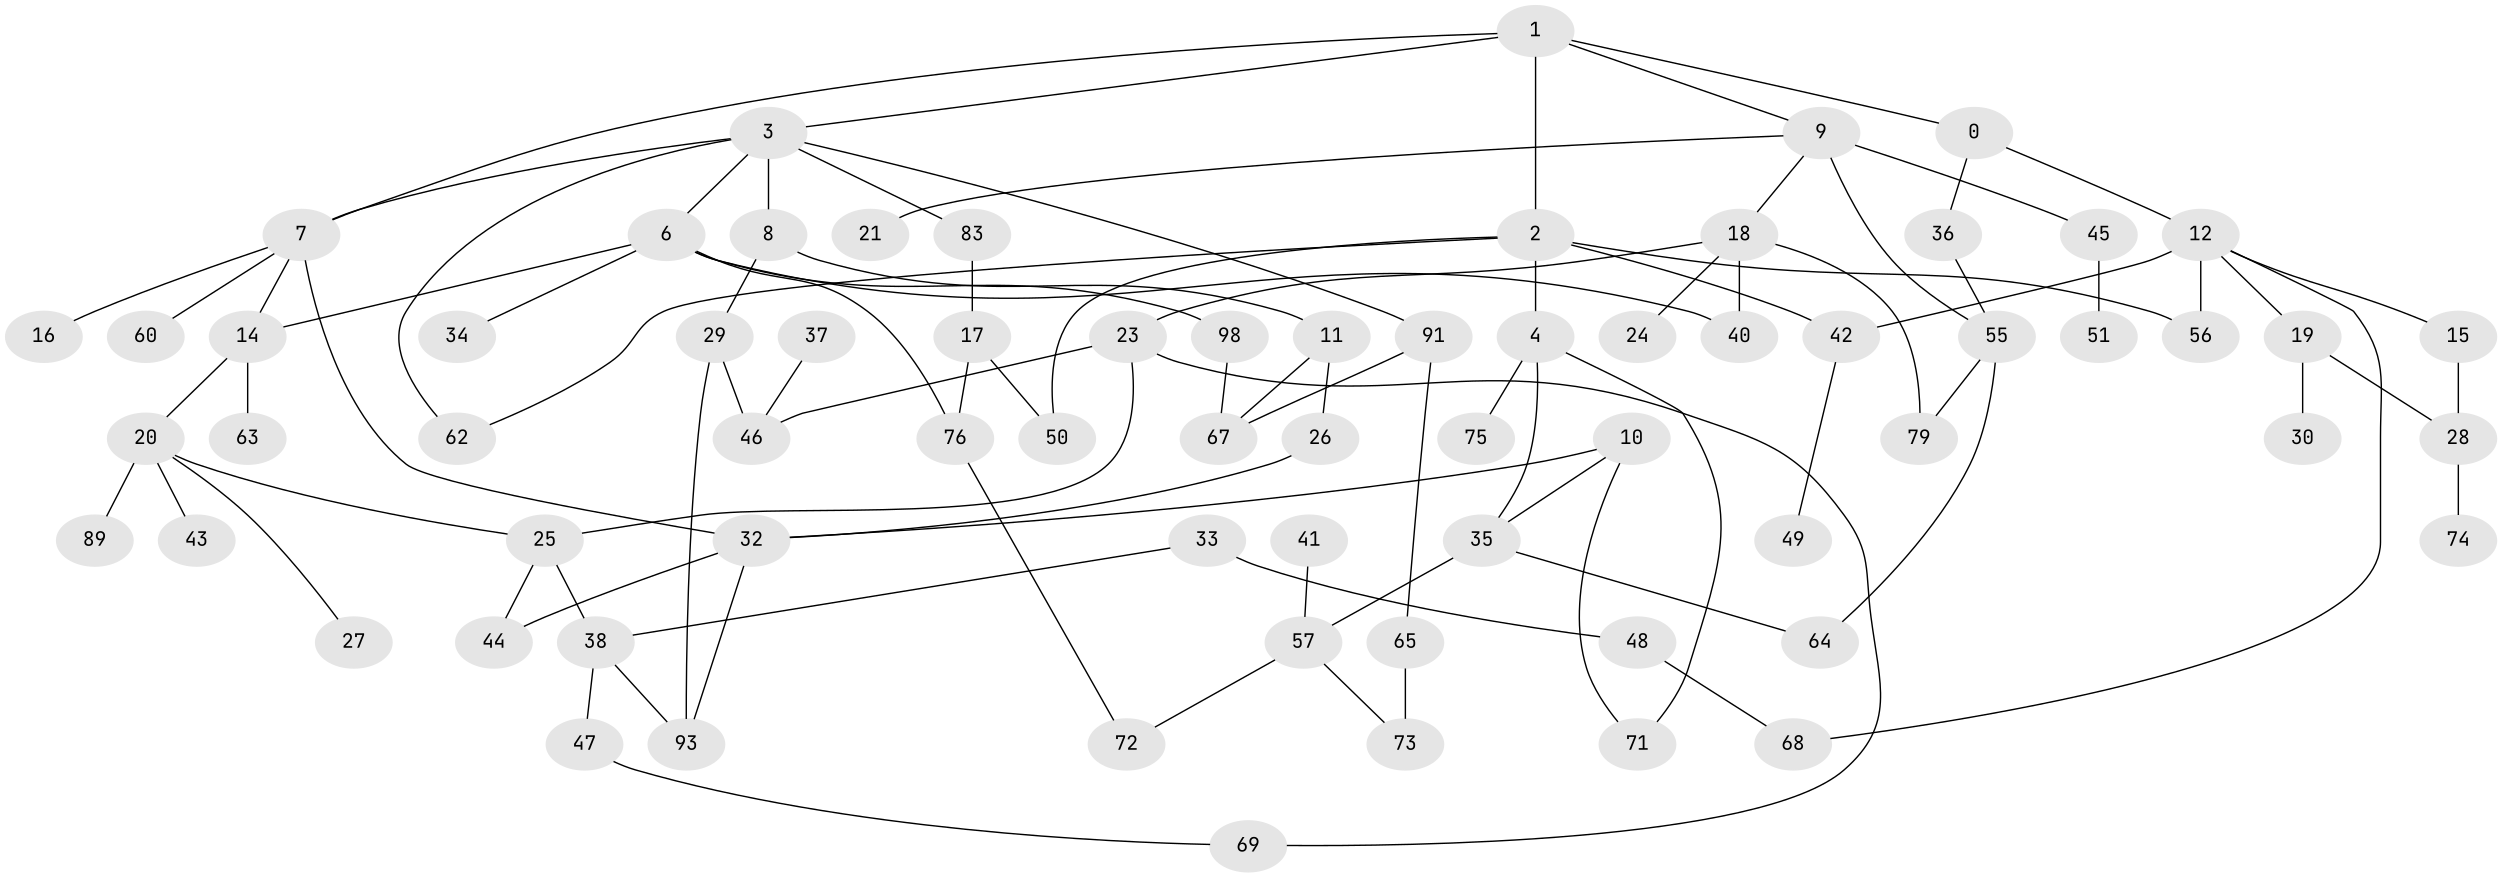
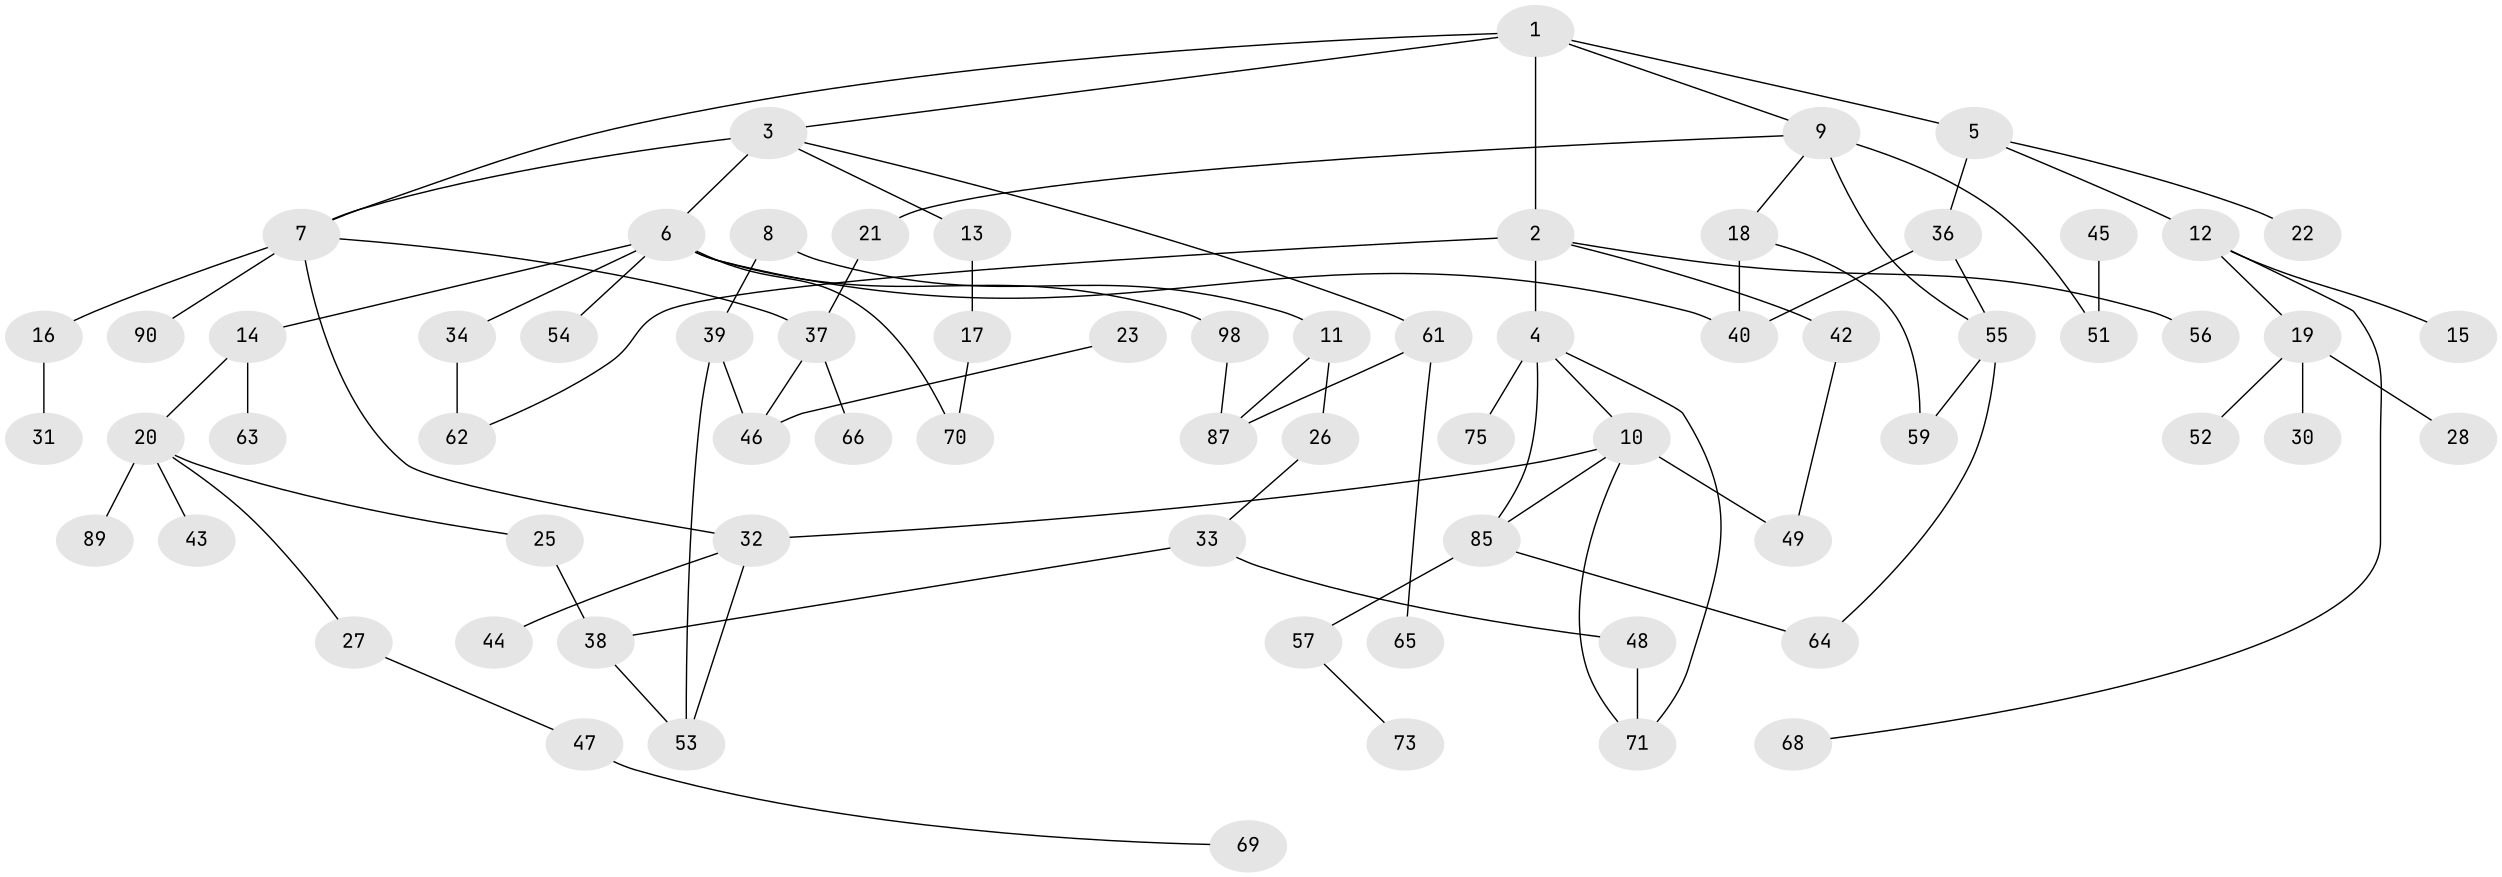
(1974, 133) -> (1974, 133)
(1951, 177) -> (1988, 205)
(768, 184) -> none
(500, 222) -> (457, 388)
(972, 235) -> (972, 235)
none -> (2303, 235)
(1497, 270) -> none
(275, 286) -> (577, 268)
none -> (843, 286)
none -> (1841, 286)
(2201, 286) -> none
(2018, 294) -> none
(146, 337) -> (146, 337)
none -> (559, 337)
(715, 337) -> (715, 337)
(1434, 337) -> (1434, 337)
(1637, 337) -> none
none -> (1584, 388)
(2458, 388) -> none
none -> (44, 439)
none -> (853, 439)
(955, 439) -> (955, 439)
(1057, 439) -> none
(1219, 439) -> (1219, 439)
(1919, 439) -> (1919, 439)
none -> (2201, 439)
none -> (1704, 485)
(1069, 508) -> (1264, 490)
(902, 509) -> none
(1309, 541) -> none
(1482, 541) -> (1482, 541)
(2458, 541) -> none
(1866, 566) -> none
(519, 592) -> none
(590, 694) -> (469, 694)
(1405, 694) -> none
(1716, 694) -> (1637, 694)
(686, 744) -> (686, 744)
(1127, 744) -> none
